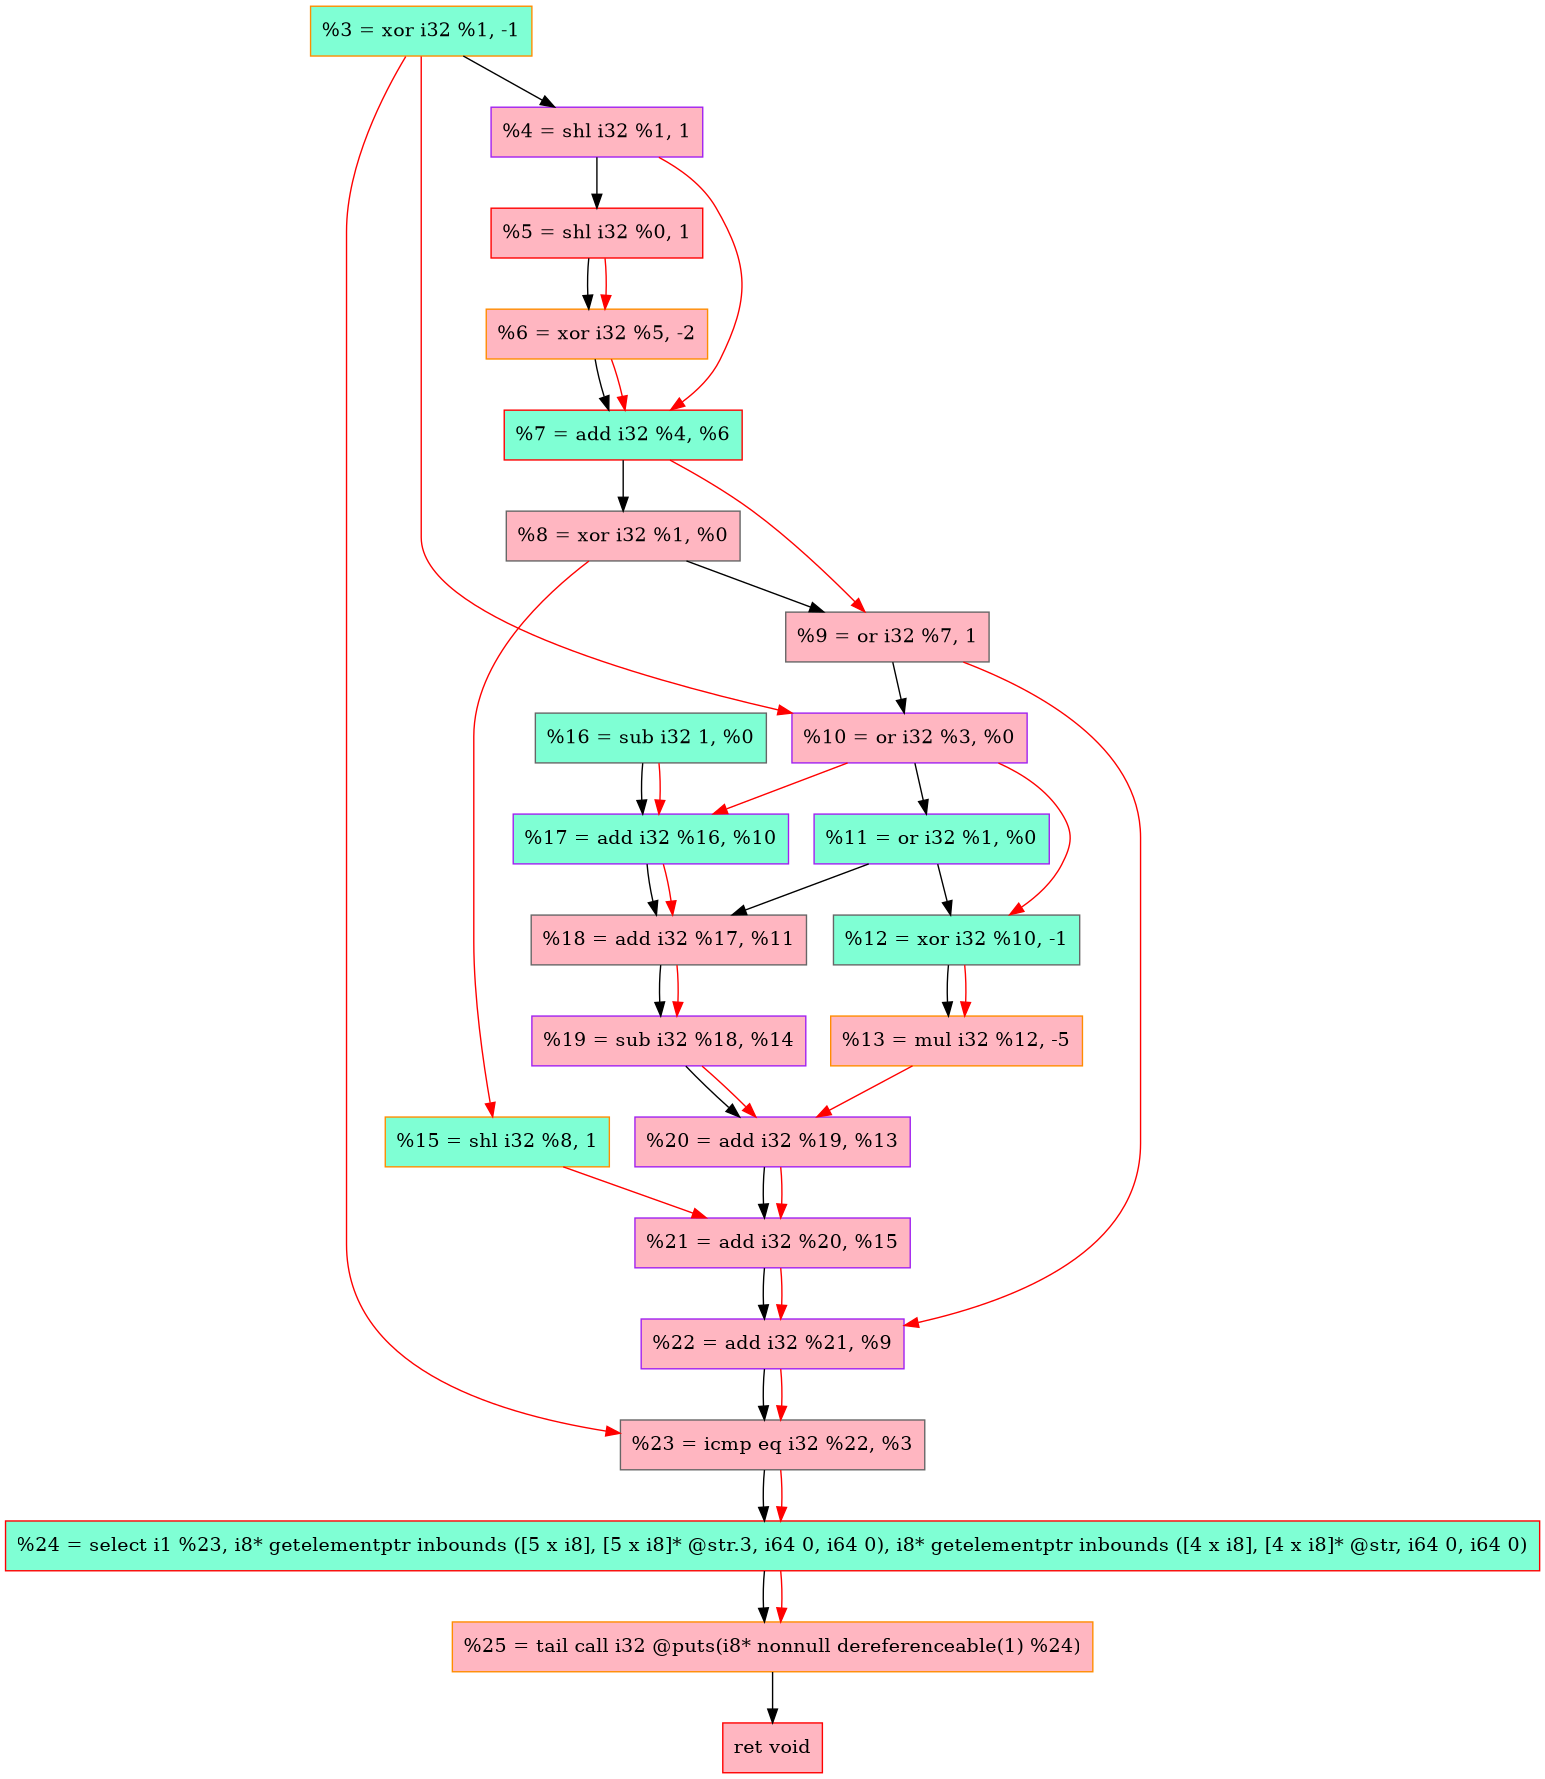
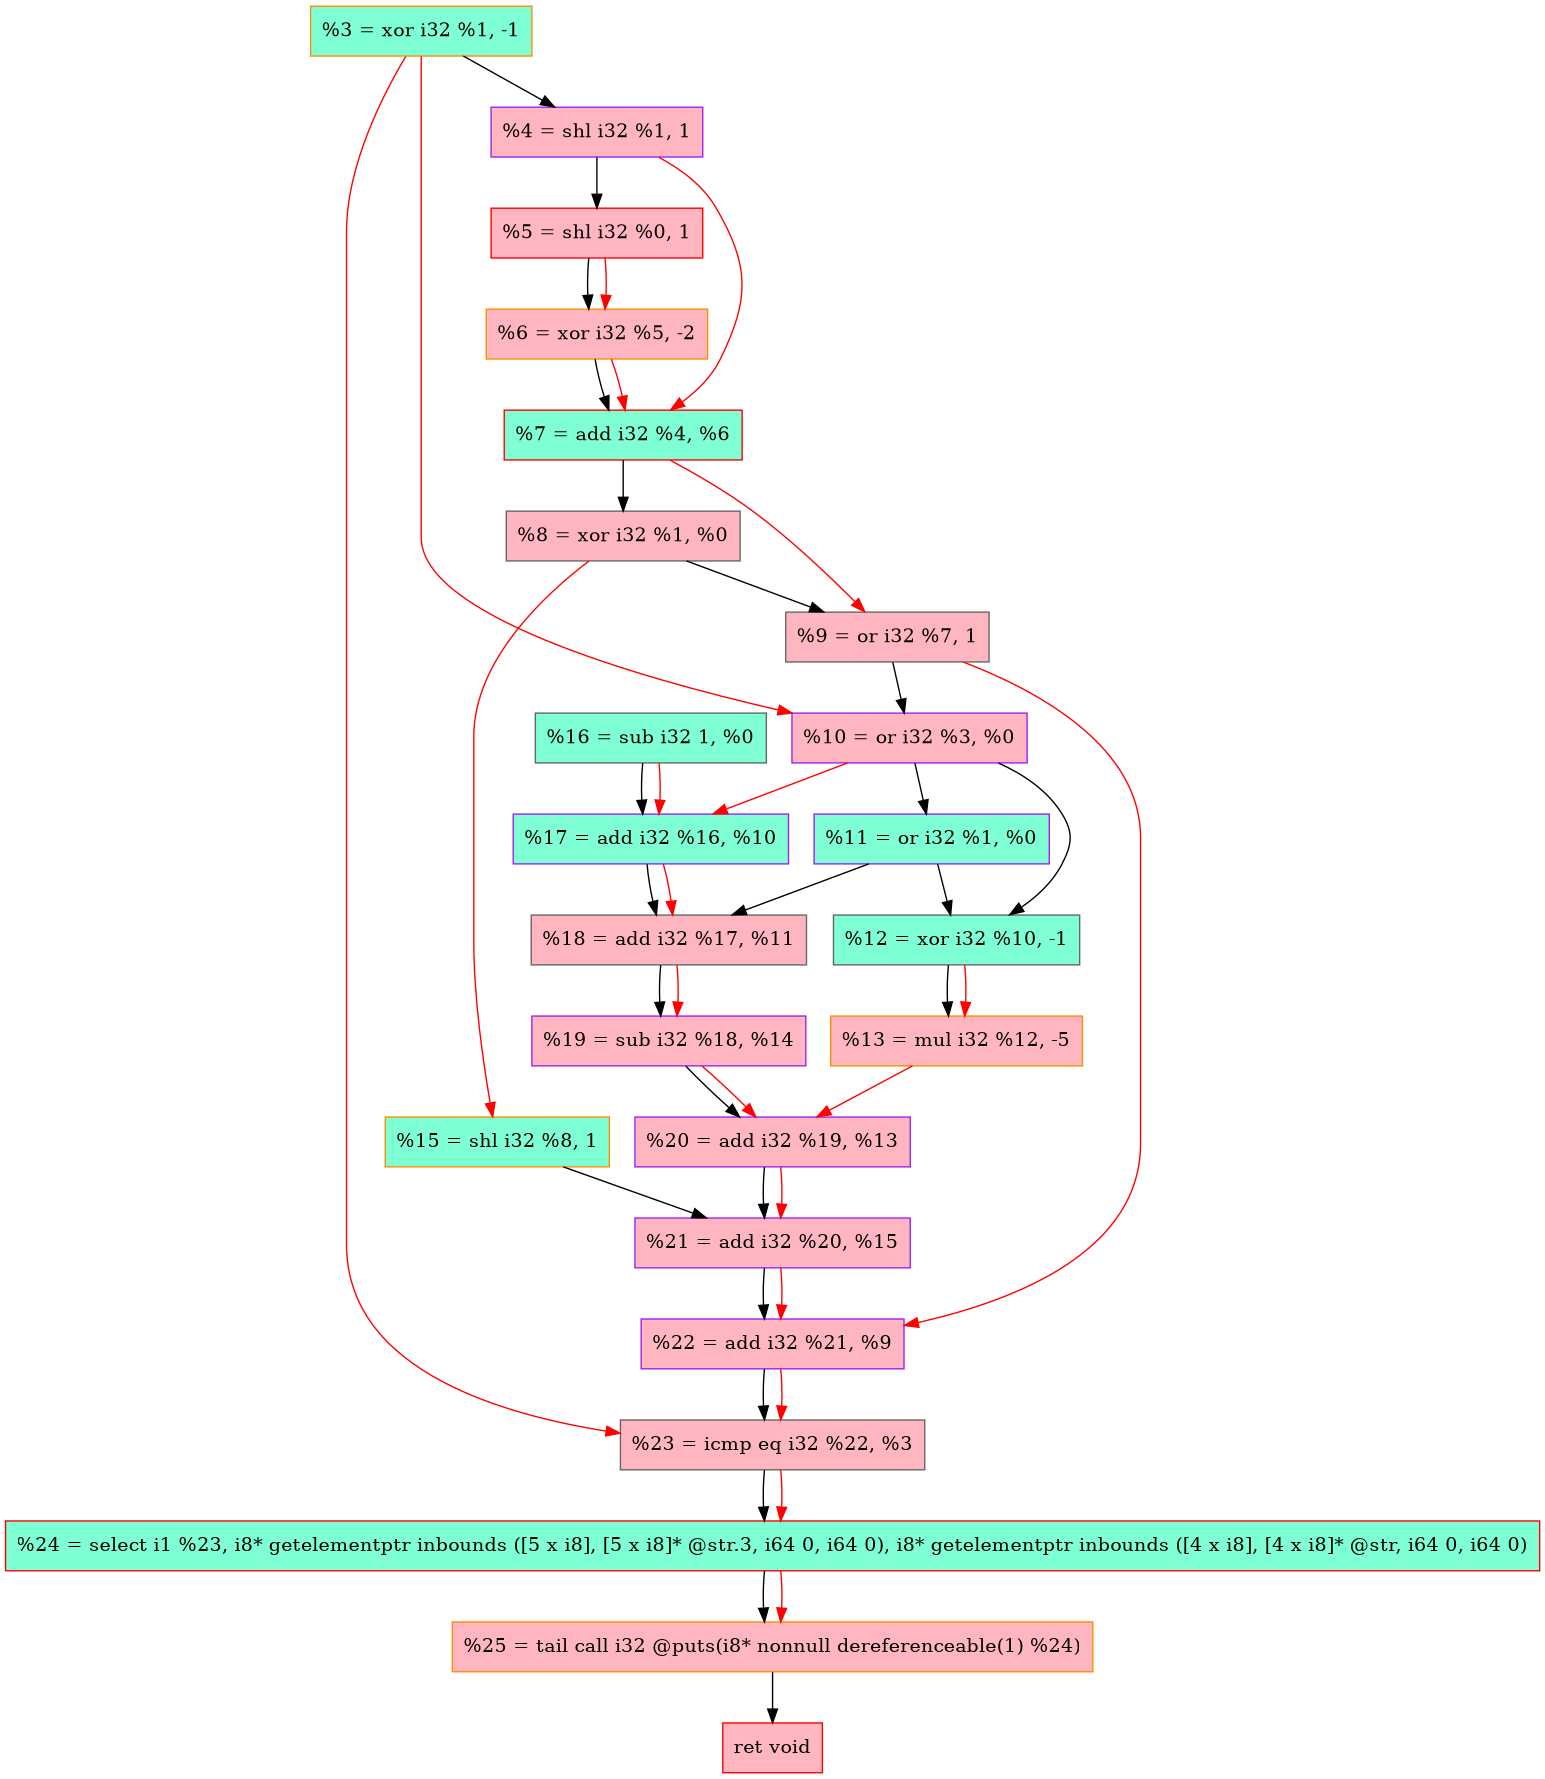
(1069, 828) -> (1069, 828)
(628, 1190) -> (628, 1190)
